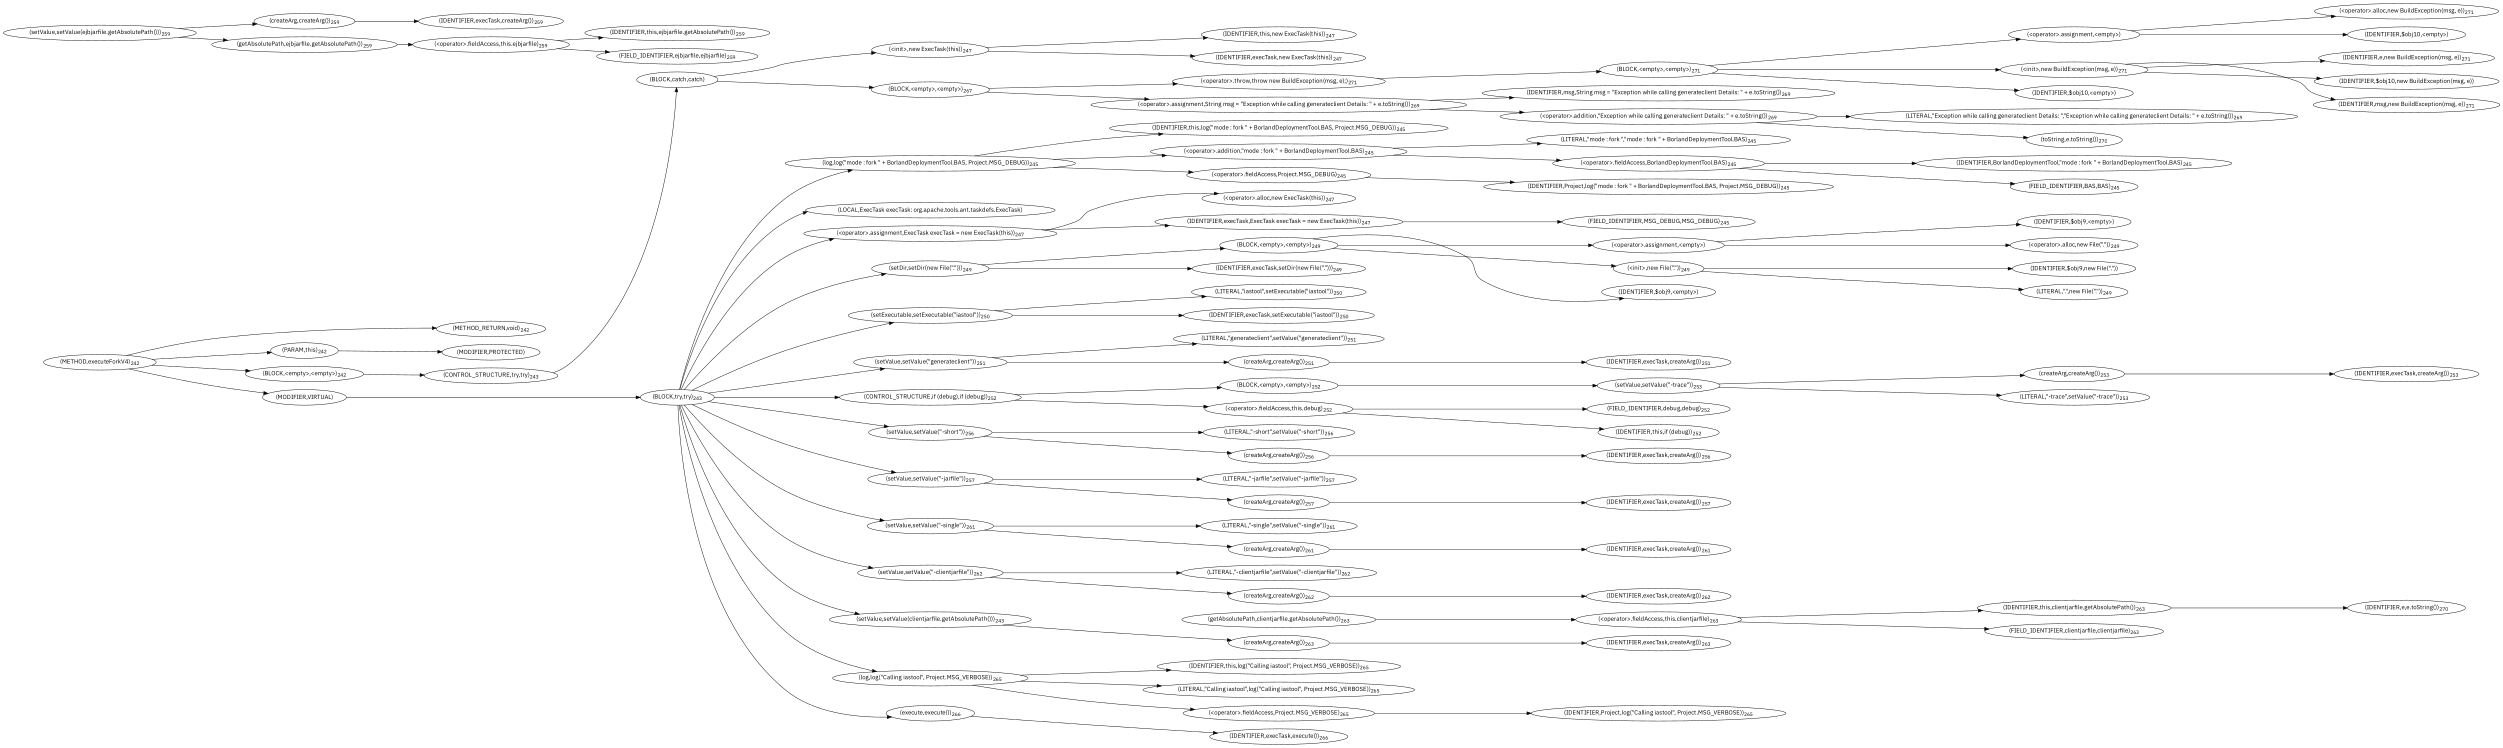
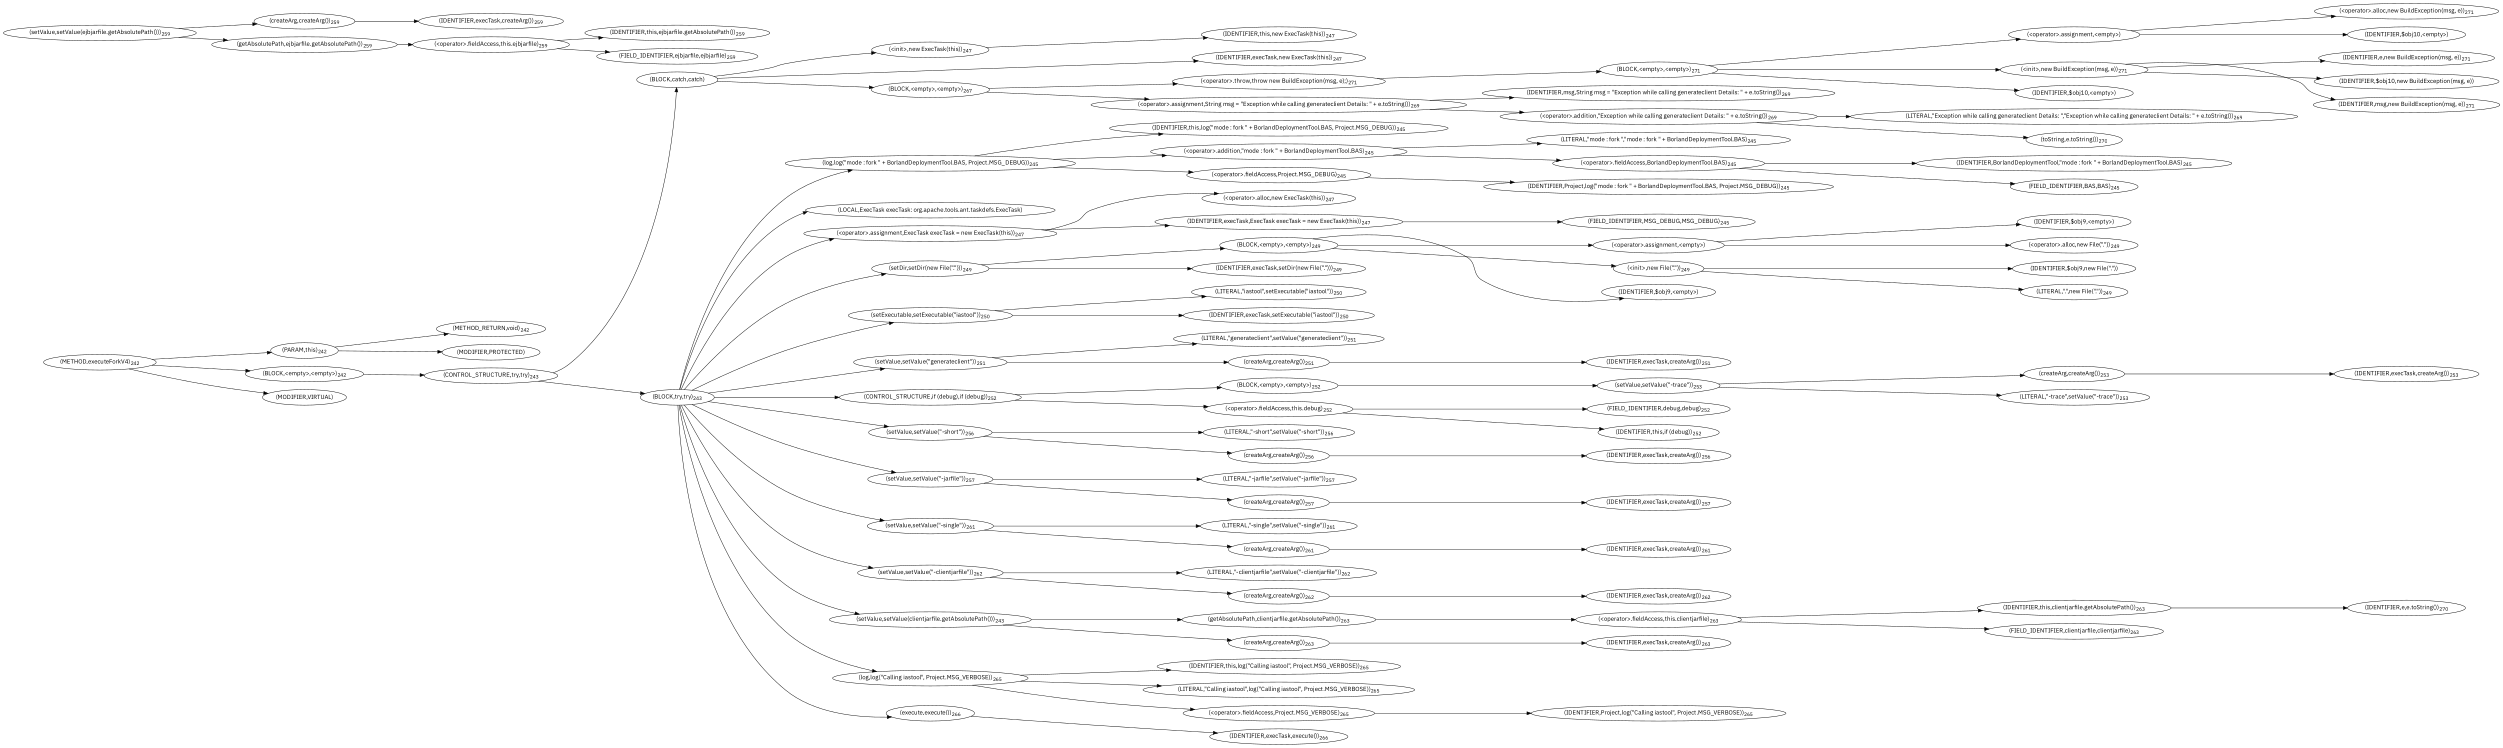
(1089, 54) -> (956, 70)
(279, 333) -> (389, 341)
(491, 397) -> (589, 387)
none -> (1104, 620)
